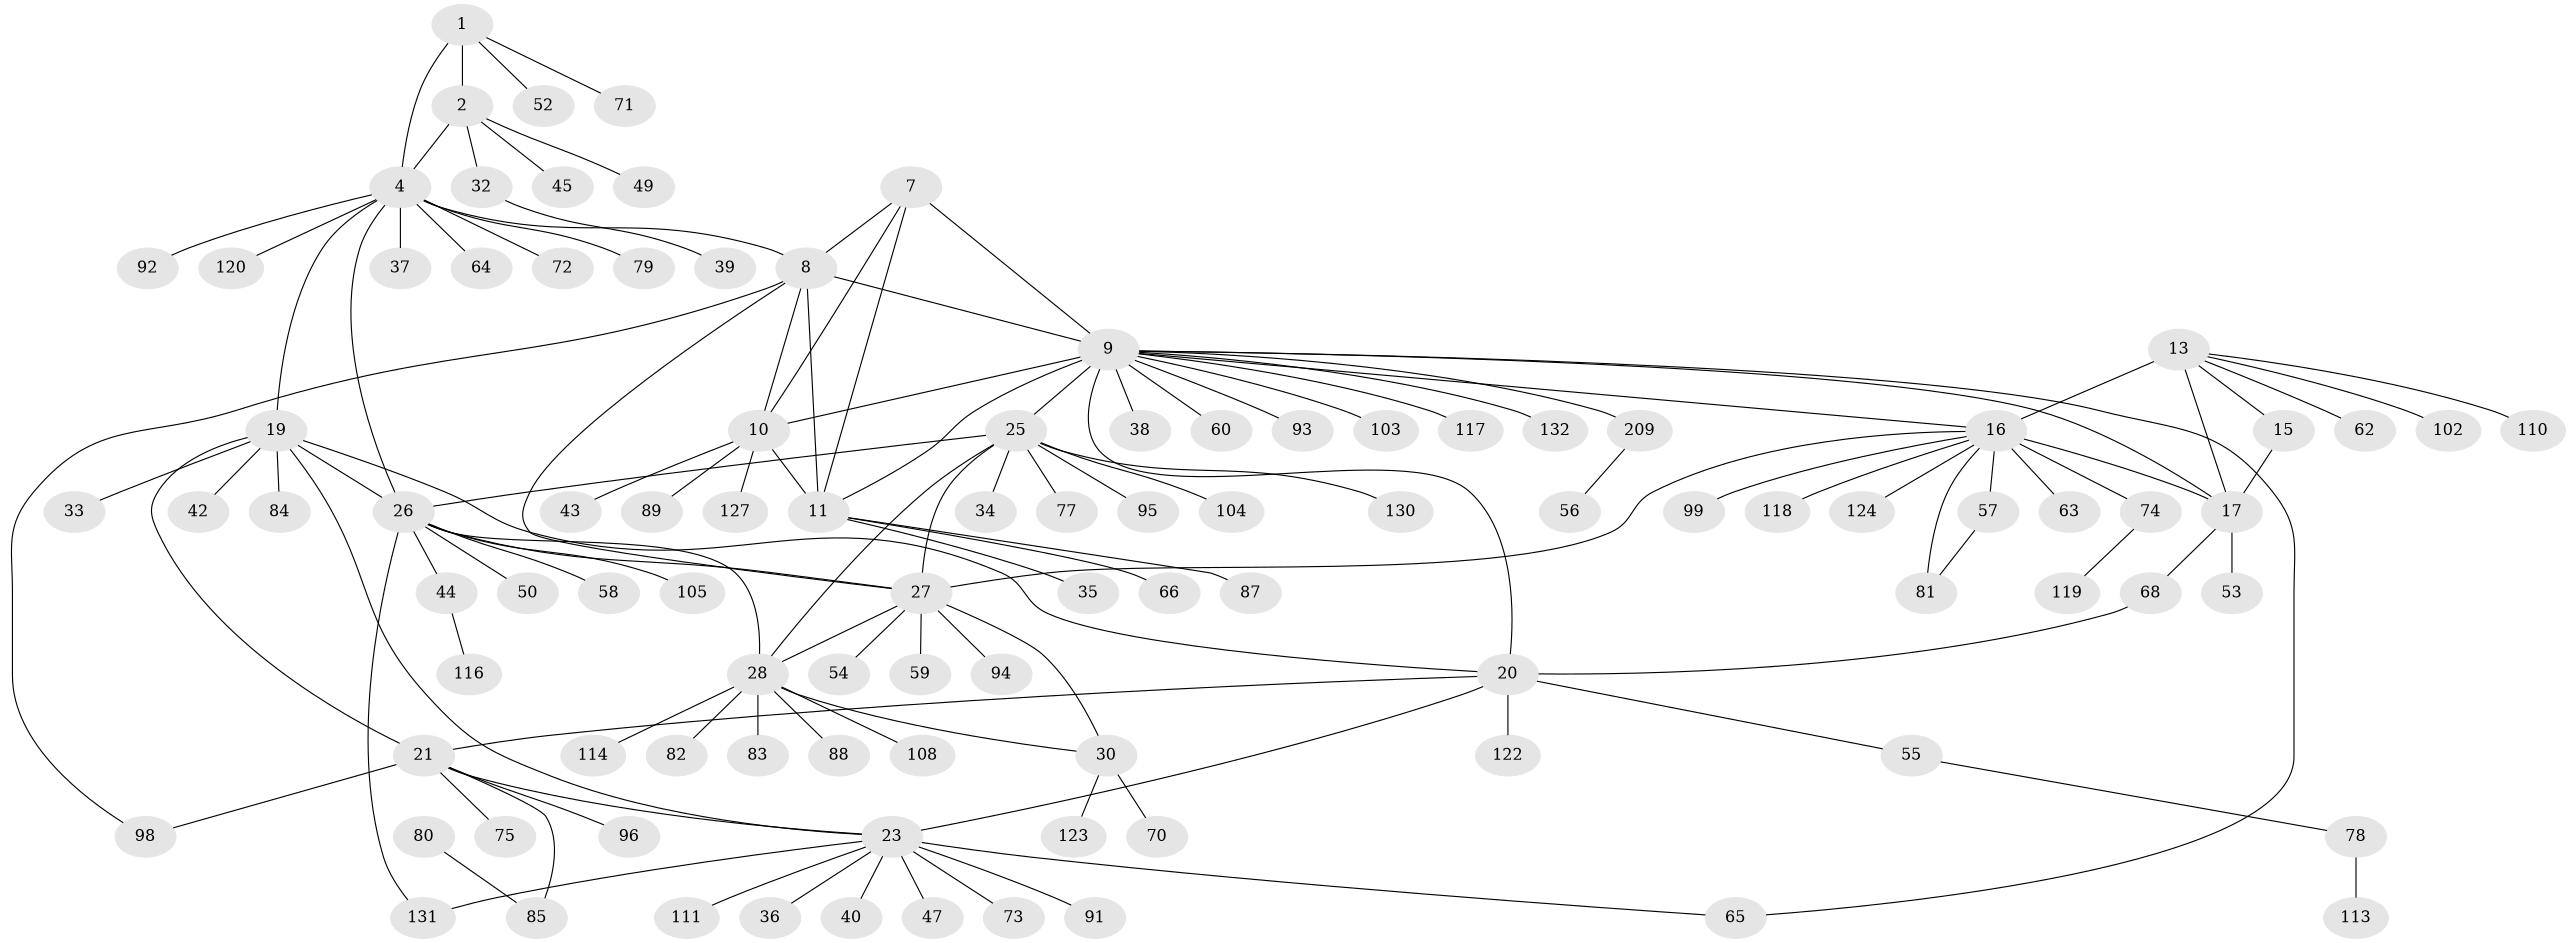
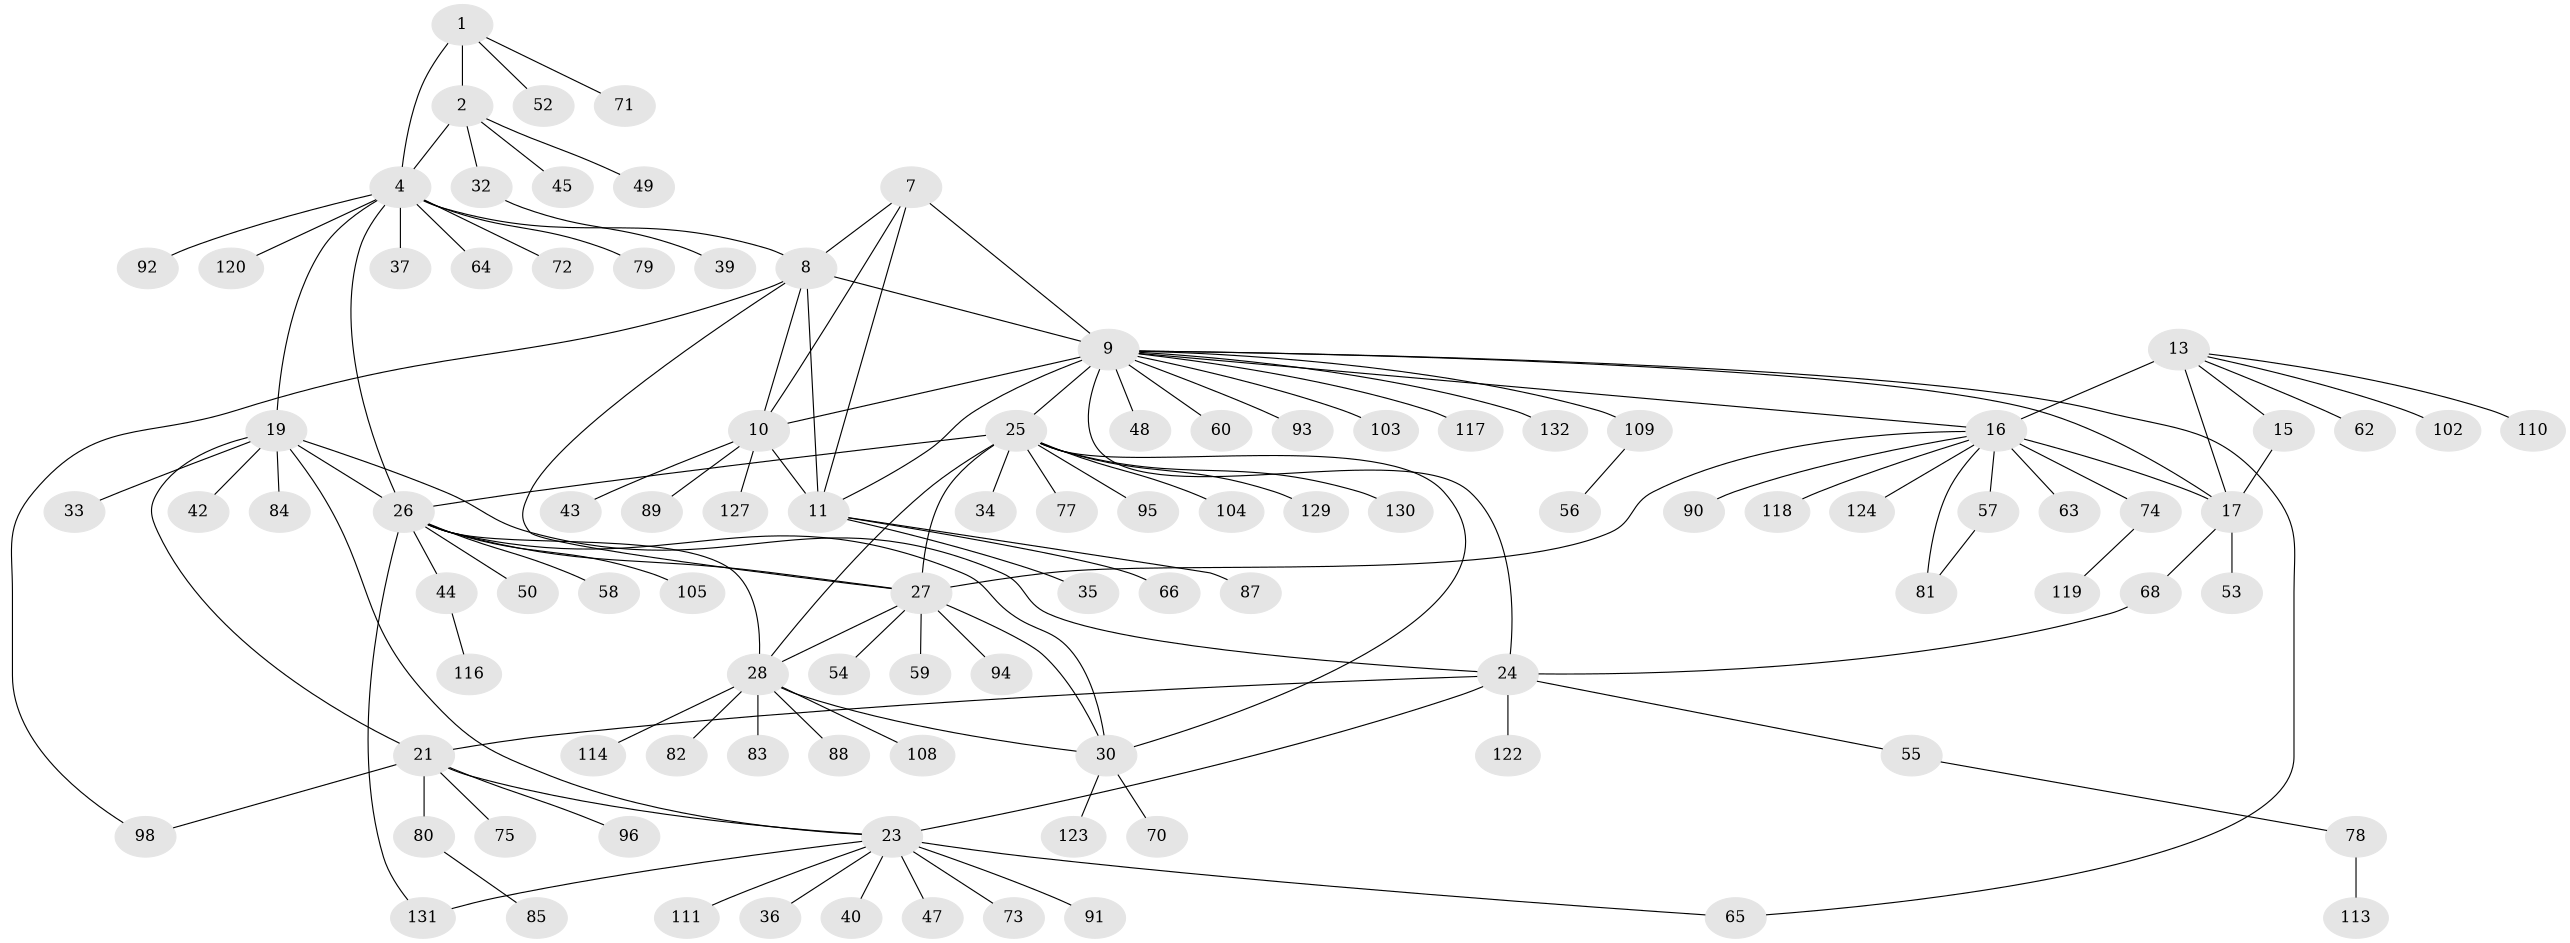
(1140, 431) -> (1140, 431)
(1640, 431) -> (1640, 431)
none -> (1316, 512)
(1694, 512) -> (1694, 512)
none -> (1454, 513)
none -> (752, 537)
(1508, 674) -> (1508, 674)
(536, 809) -> (424, 796)
